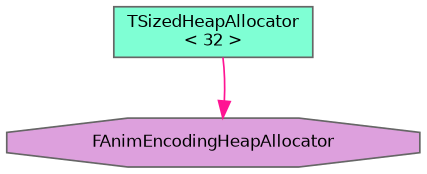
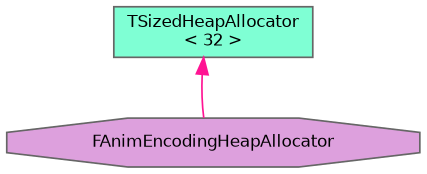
(225, 79) -> (202, 96)
